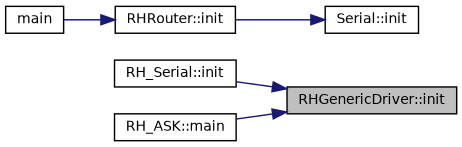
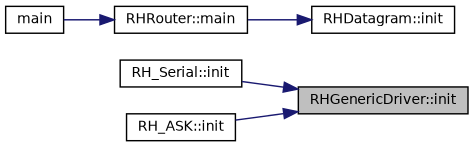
(175, 20) -> (181, 20)
(372, 20) -> (383, 20)
(175, 127) -> (181, 127)
